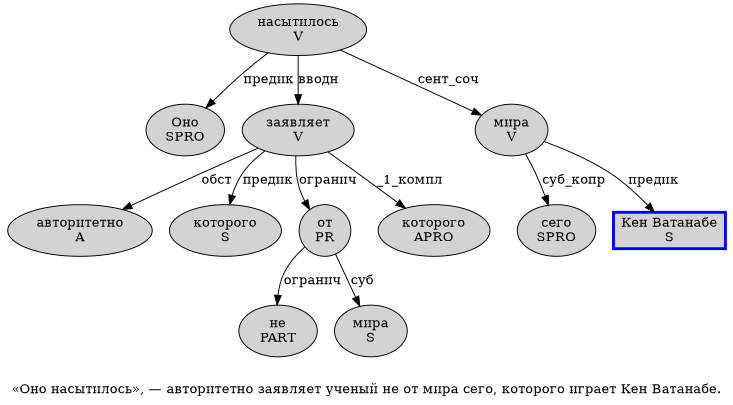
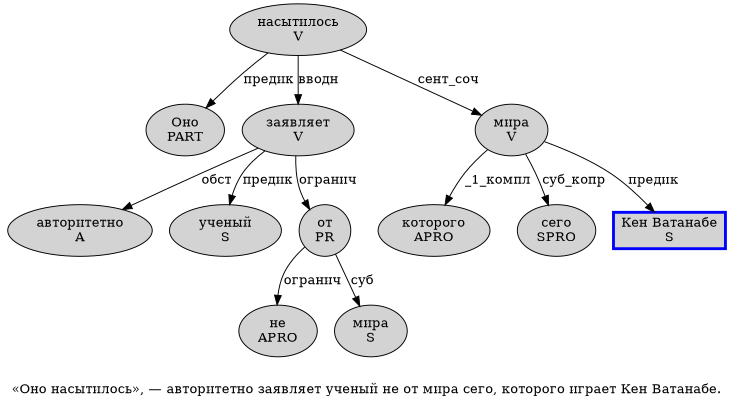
(185, 130) -> (185, 130)
(363, 177) -> (466, 171)
(225, 230) -> (225, 230)
(278, 331) -> (278, 331)
